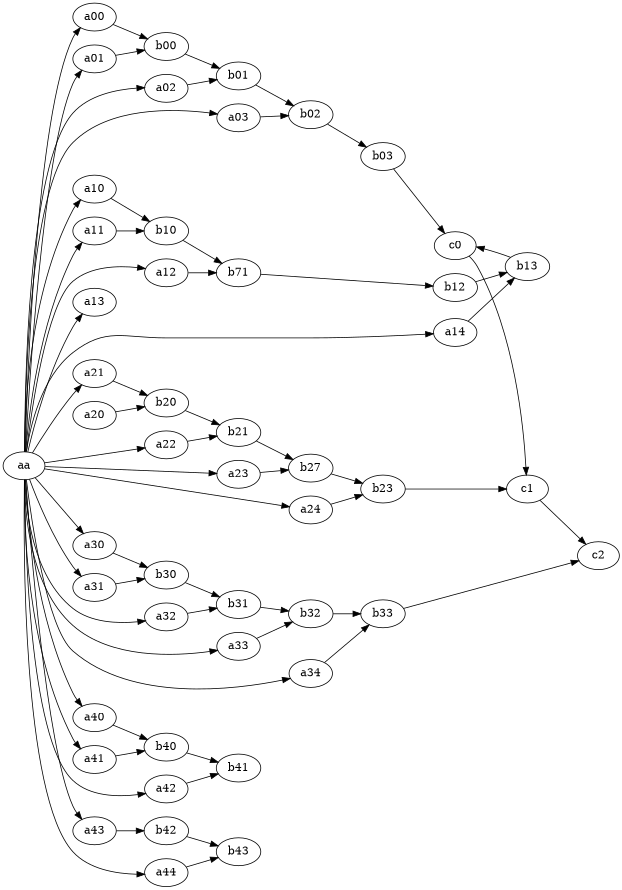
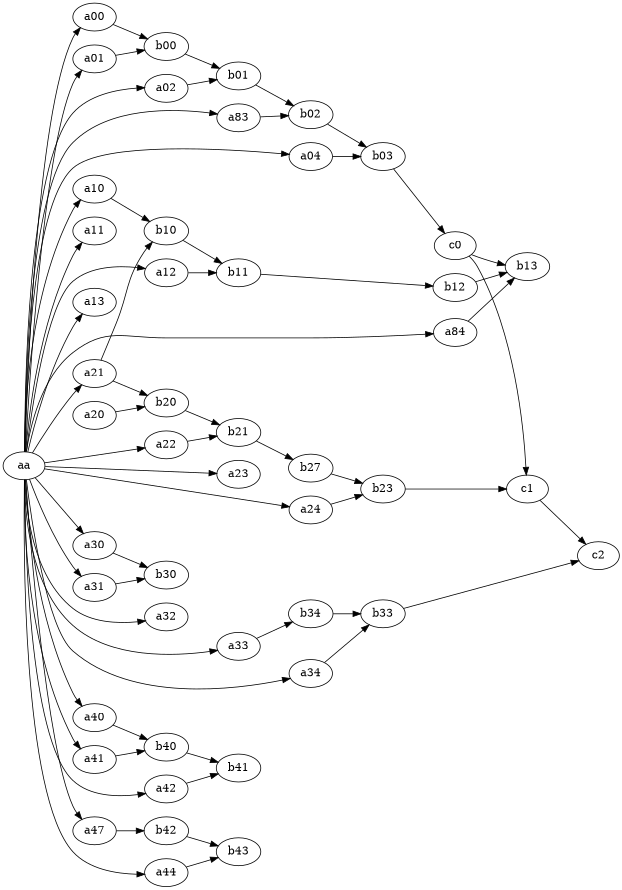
(239, 118) -> (239, 118)
none -> (311, 157)
(126, 231) -> (123, 303)
(497, 253) -> (484, 259)
(239, 273) -> (239, 273)
(455, 332) -> (455, 332)
(270, 472) -> none
(239, 604) -> none
(311, 614) -> (311, 614)
(95, 831) -> (95, 831)
